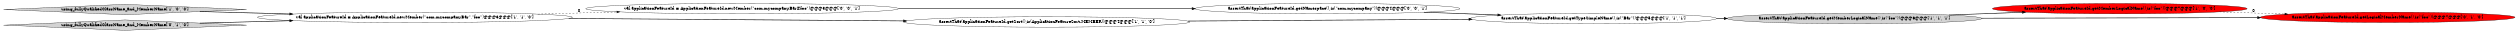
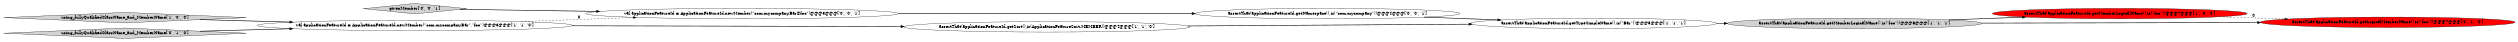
none -> (415, 9)
